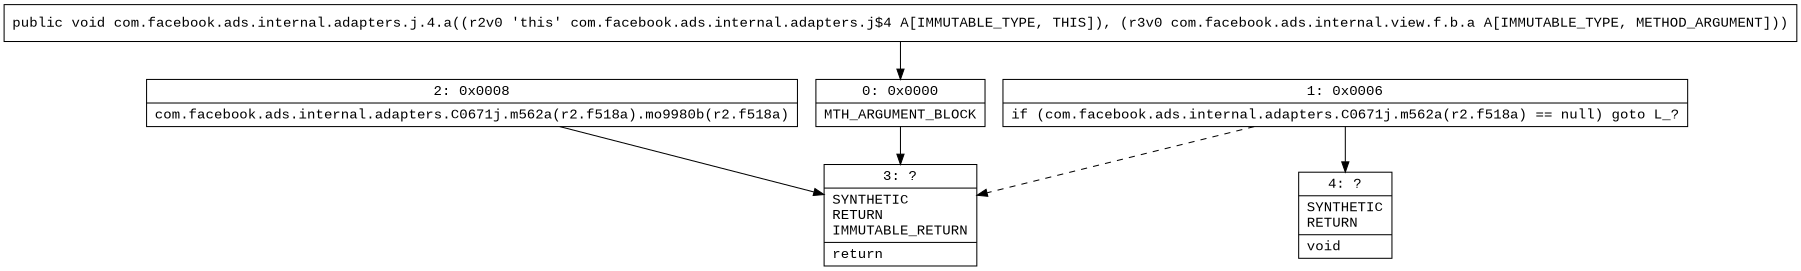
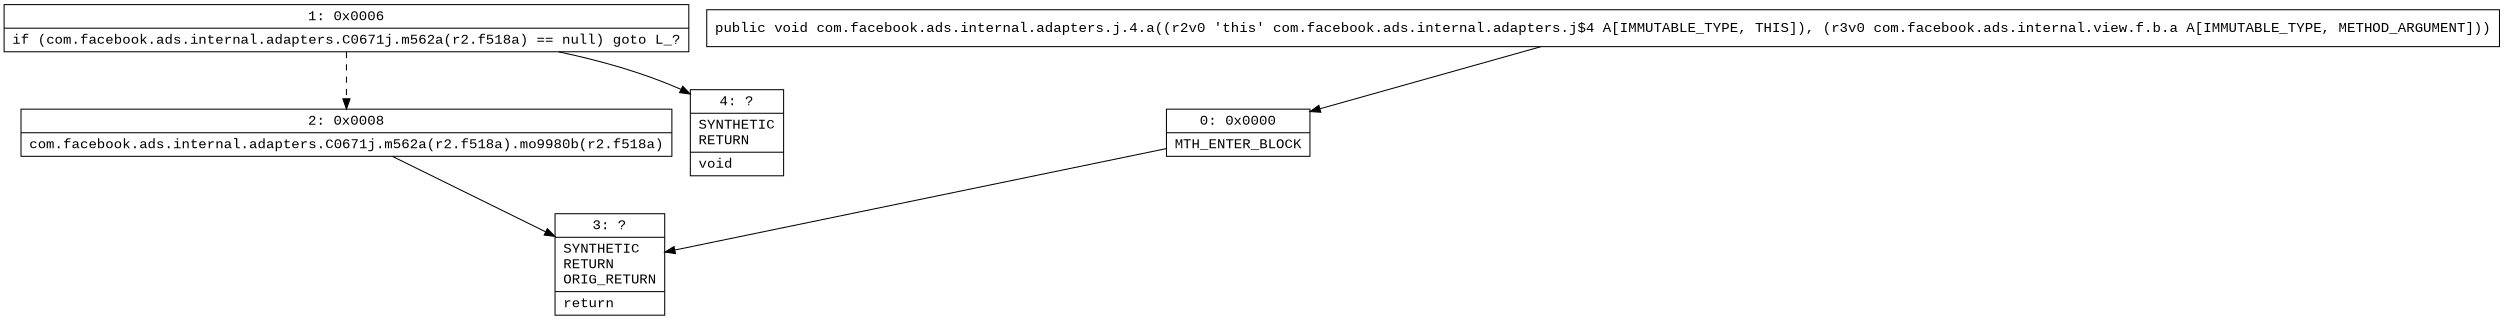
(900, 114) -> (1238, 144)
(1121, 160) -> (346, 75)
(900, 230) -> (610, 279)
